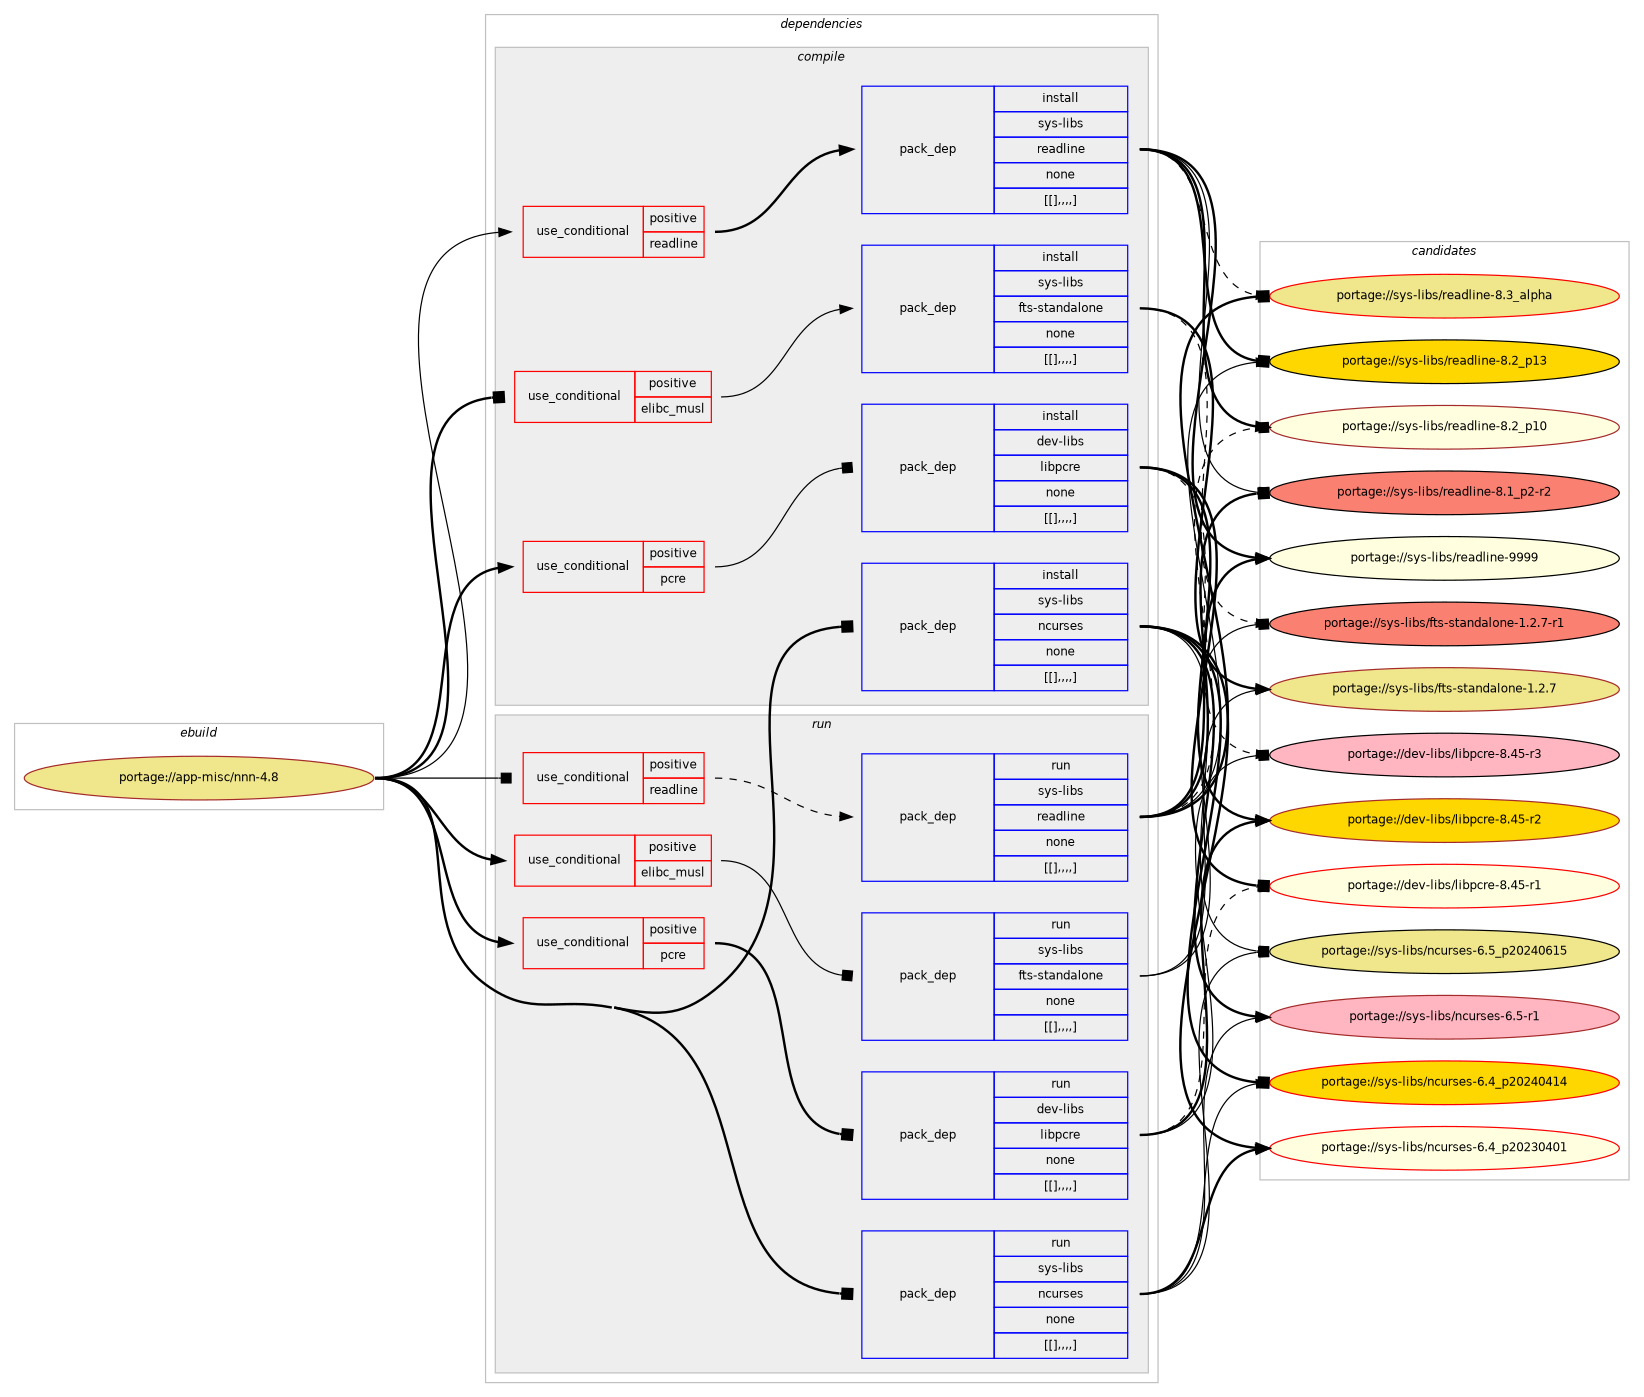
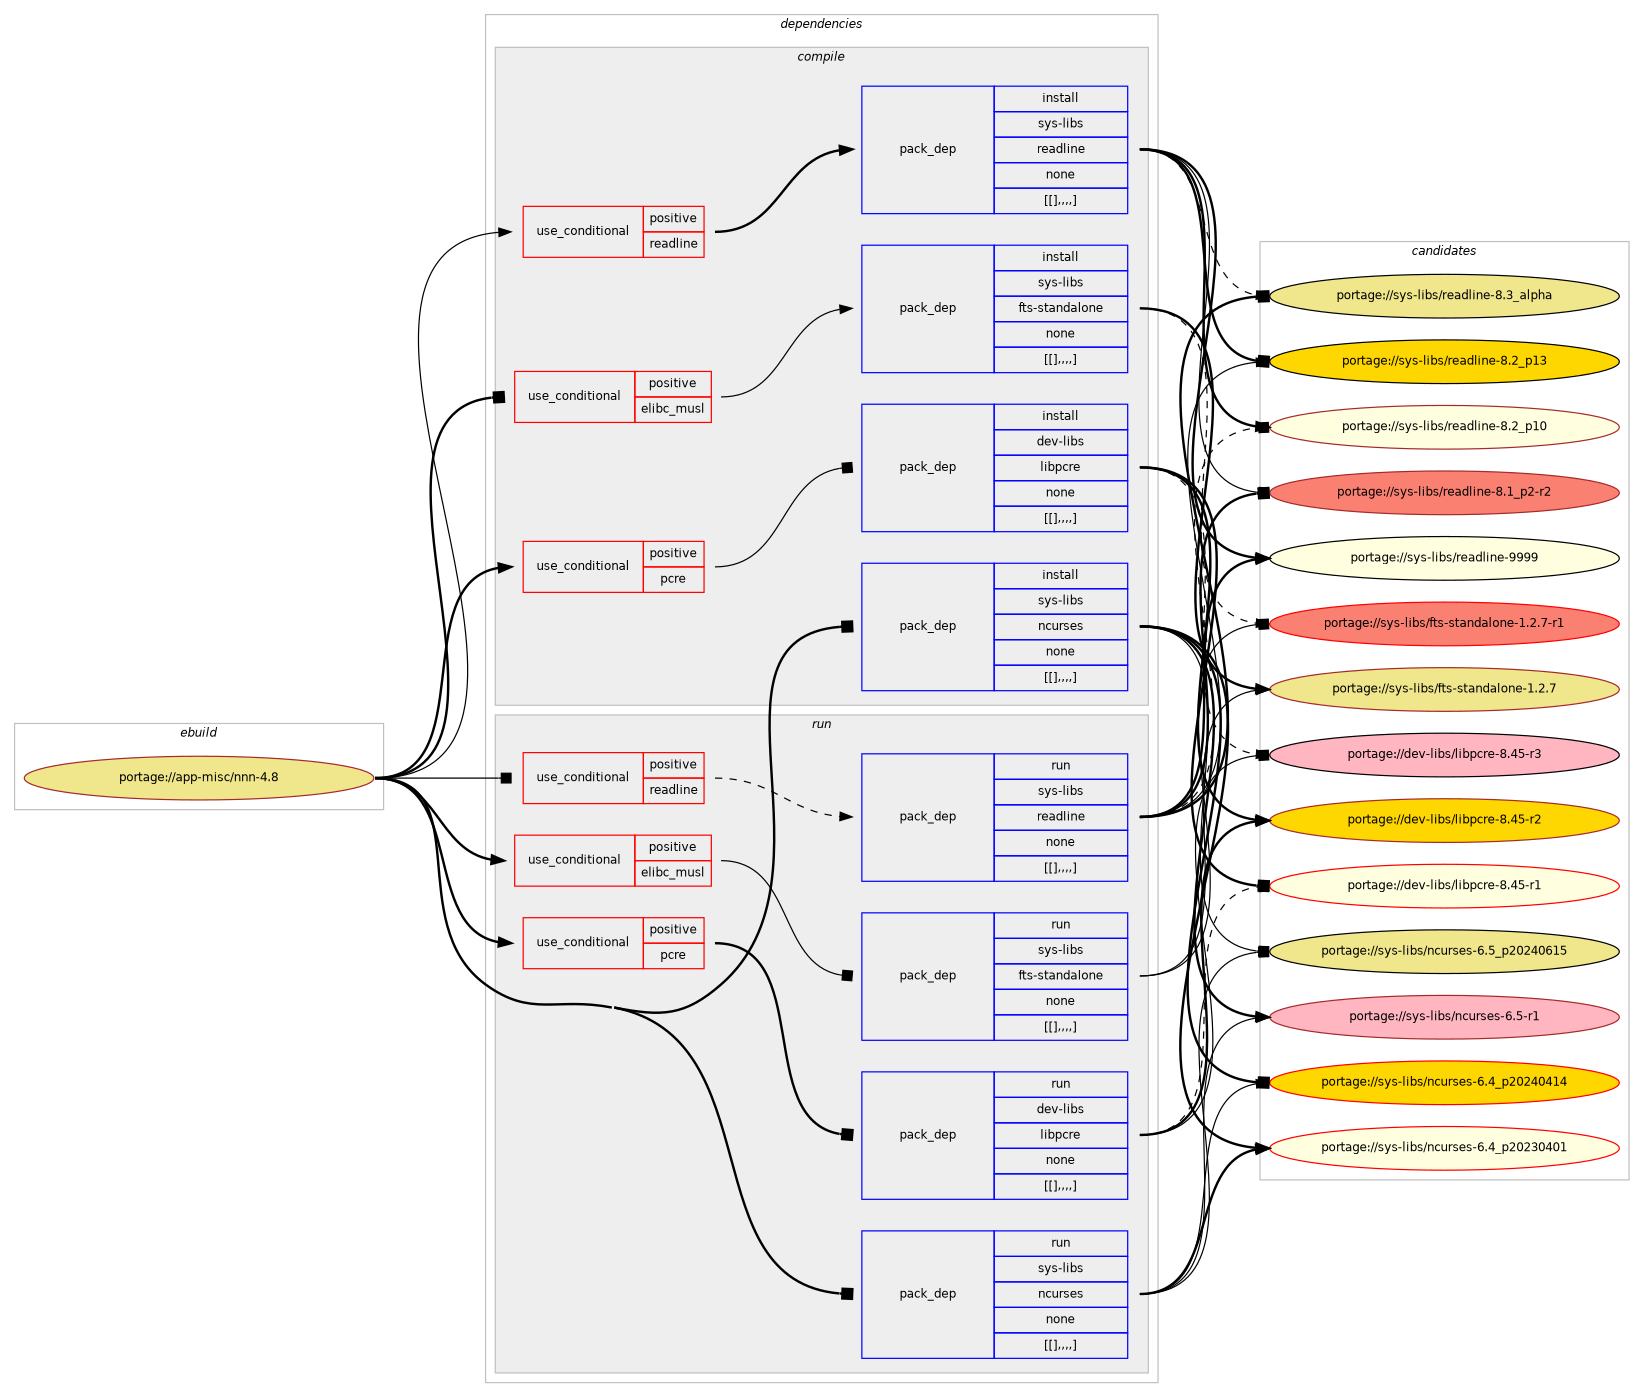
(1445, 296) -> (1445, 296)
(1445, 493) -> (1445, 493)
(1445, 624) -> (1445, 624)
